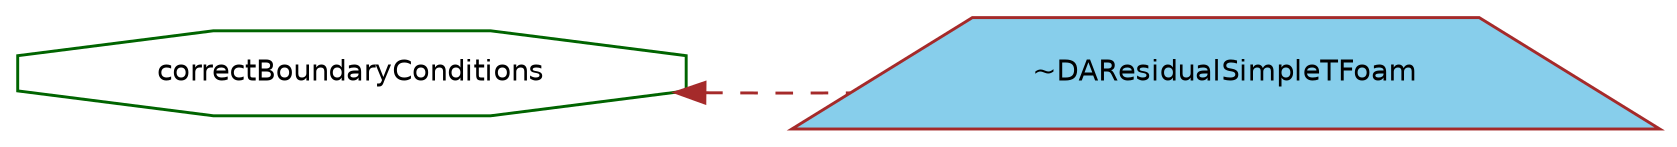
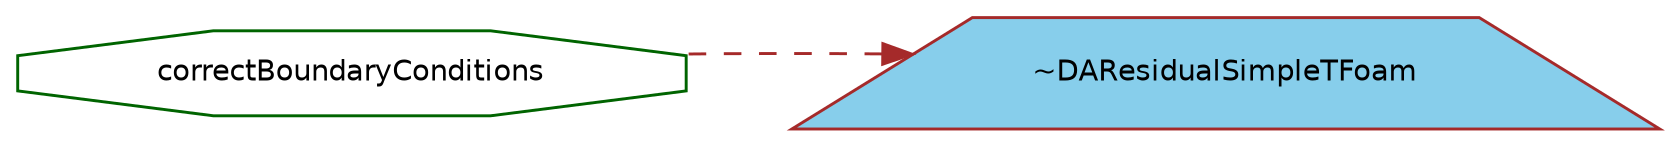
(778, 93) -> (779, 54)
